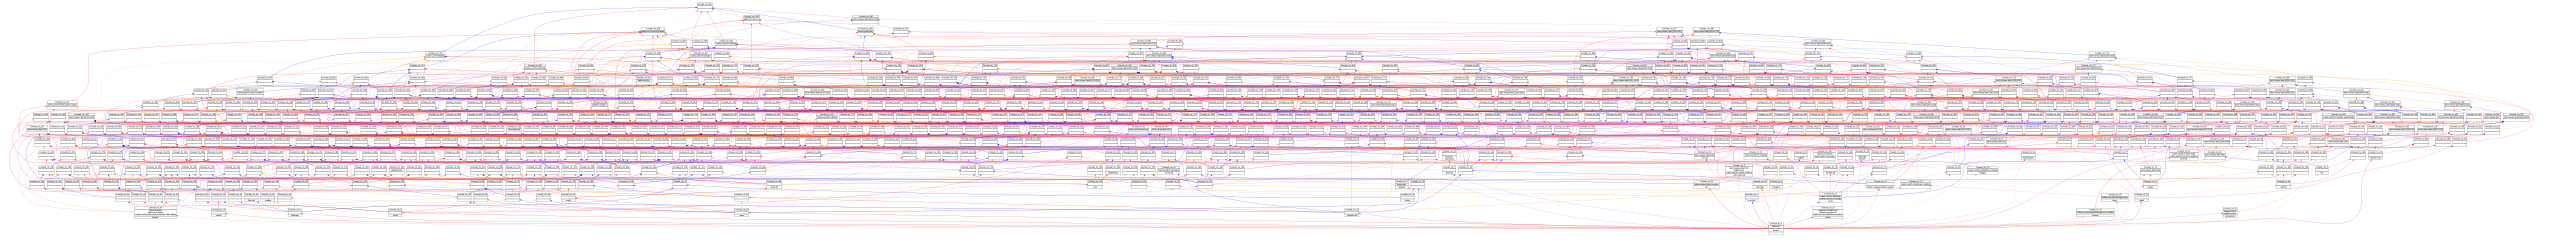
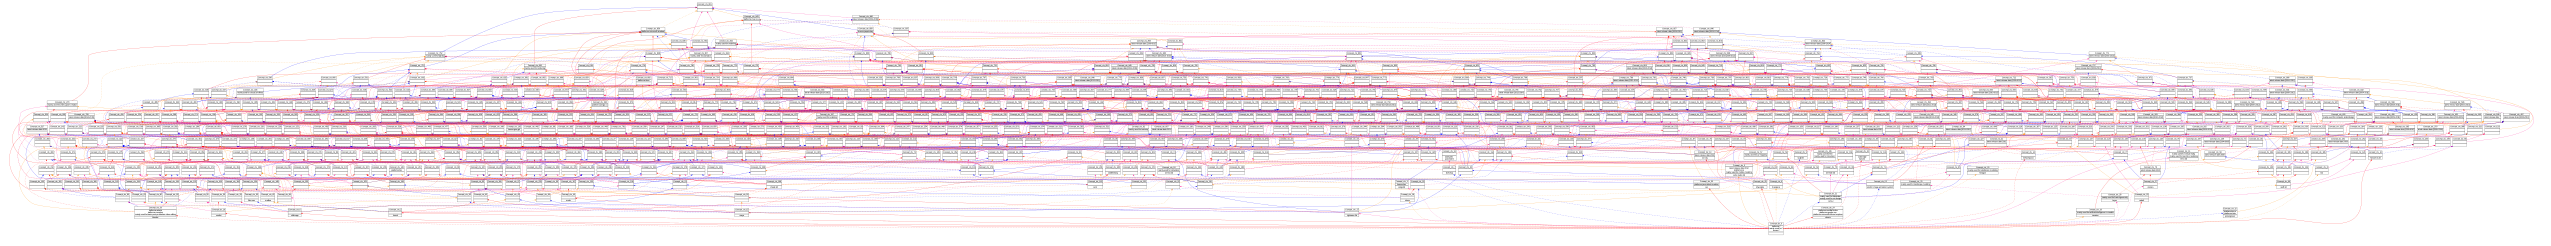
(1752, 198) -> none
